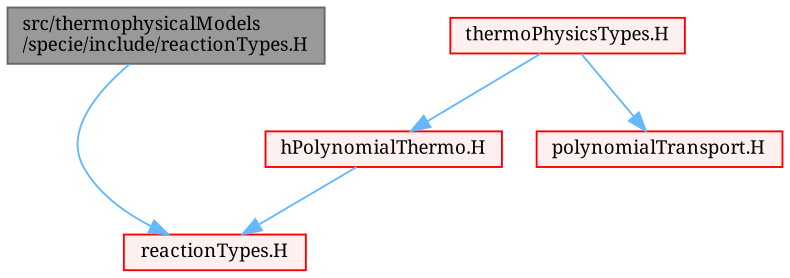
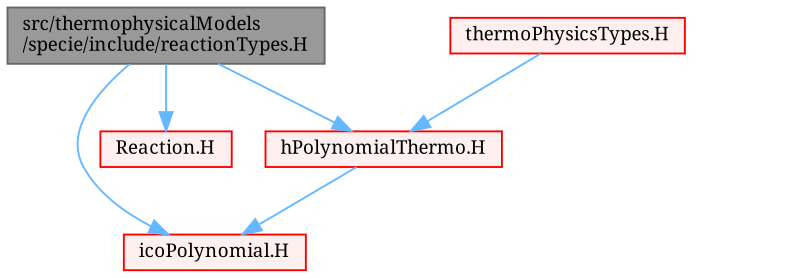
none -> (276, 93)
none -> (166, 149)
(660, 149) -> none
(215, 252) -> (215, 252)
